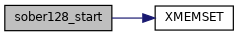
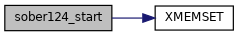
(58, 18) -> (58, 18)
